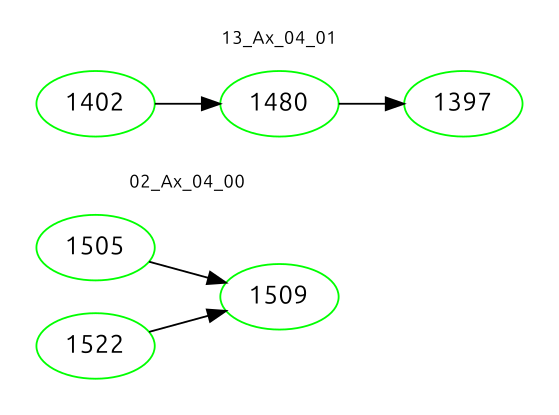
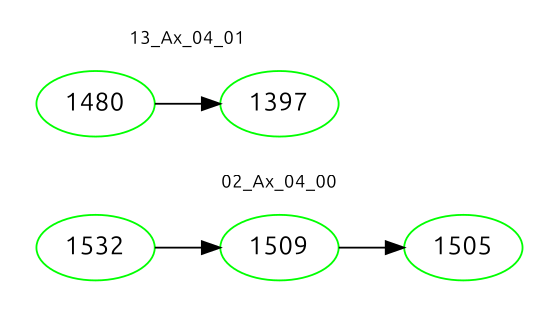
(96, 104) -> none
(179, 270) -> (362, 248)
(96, 346) -> (96, 248)
